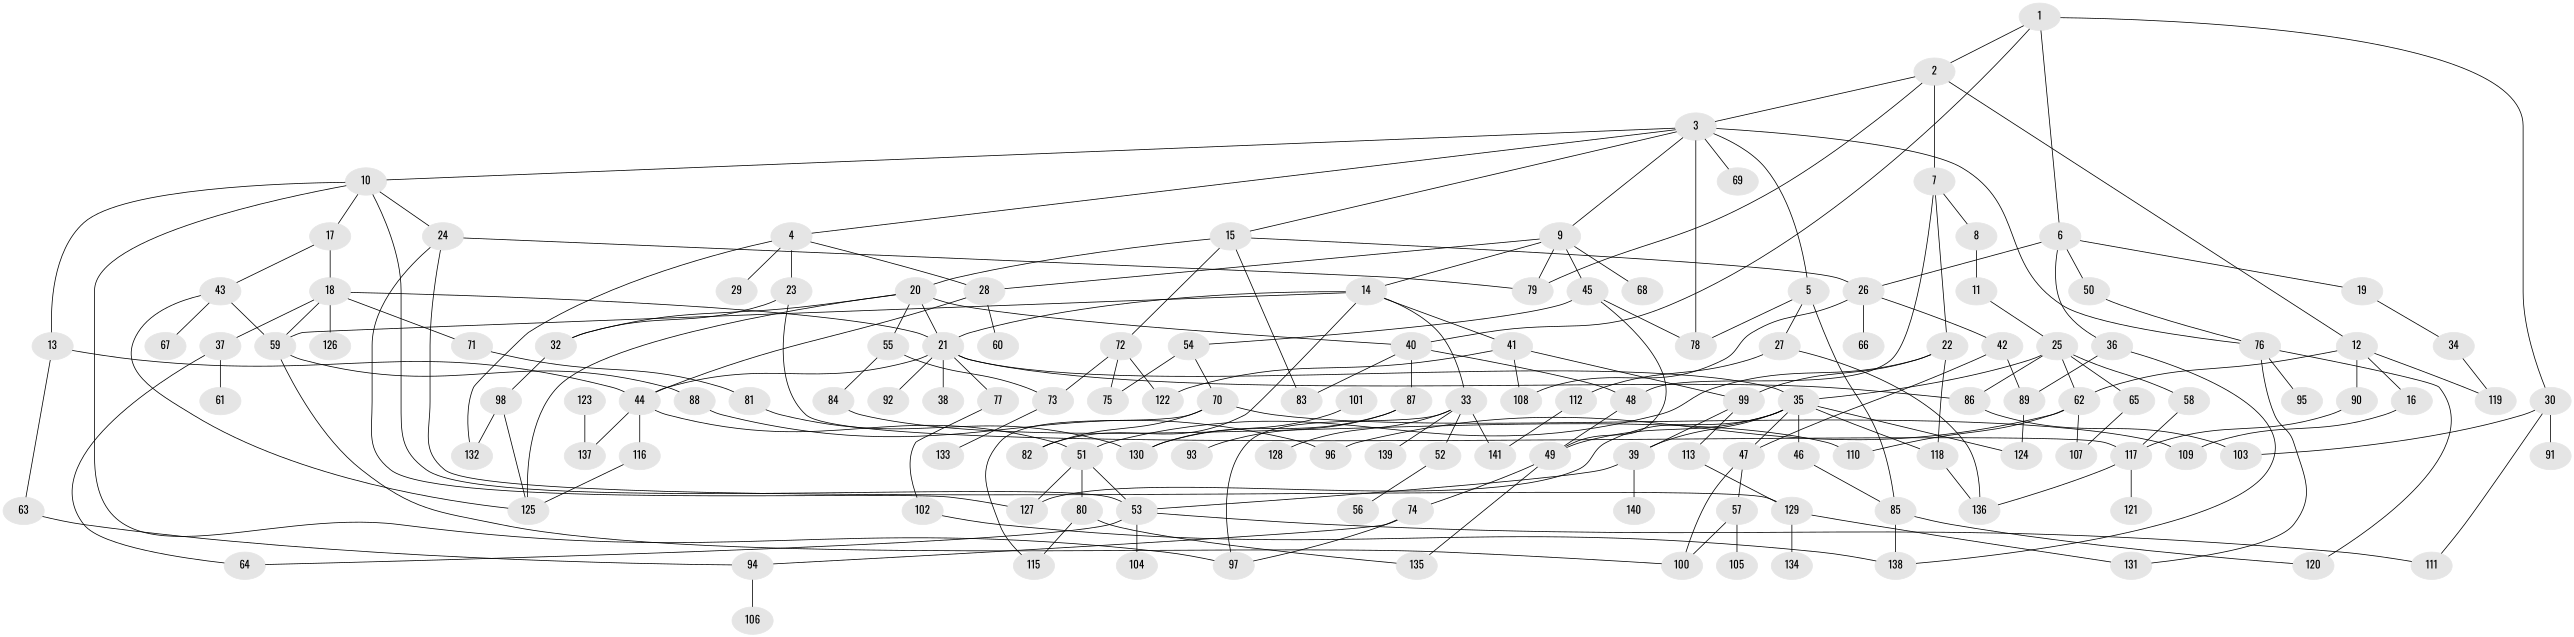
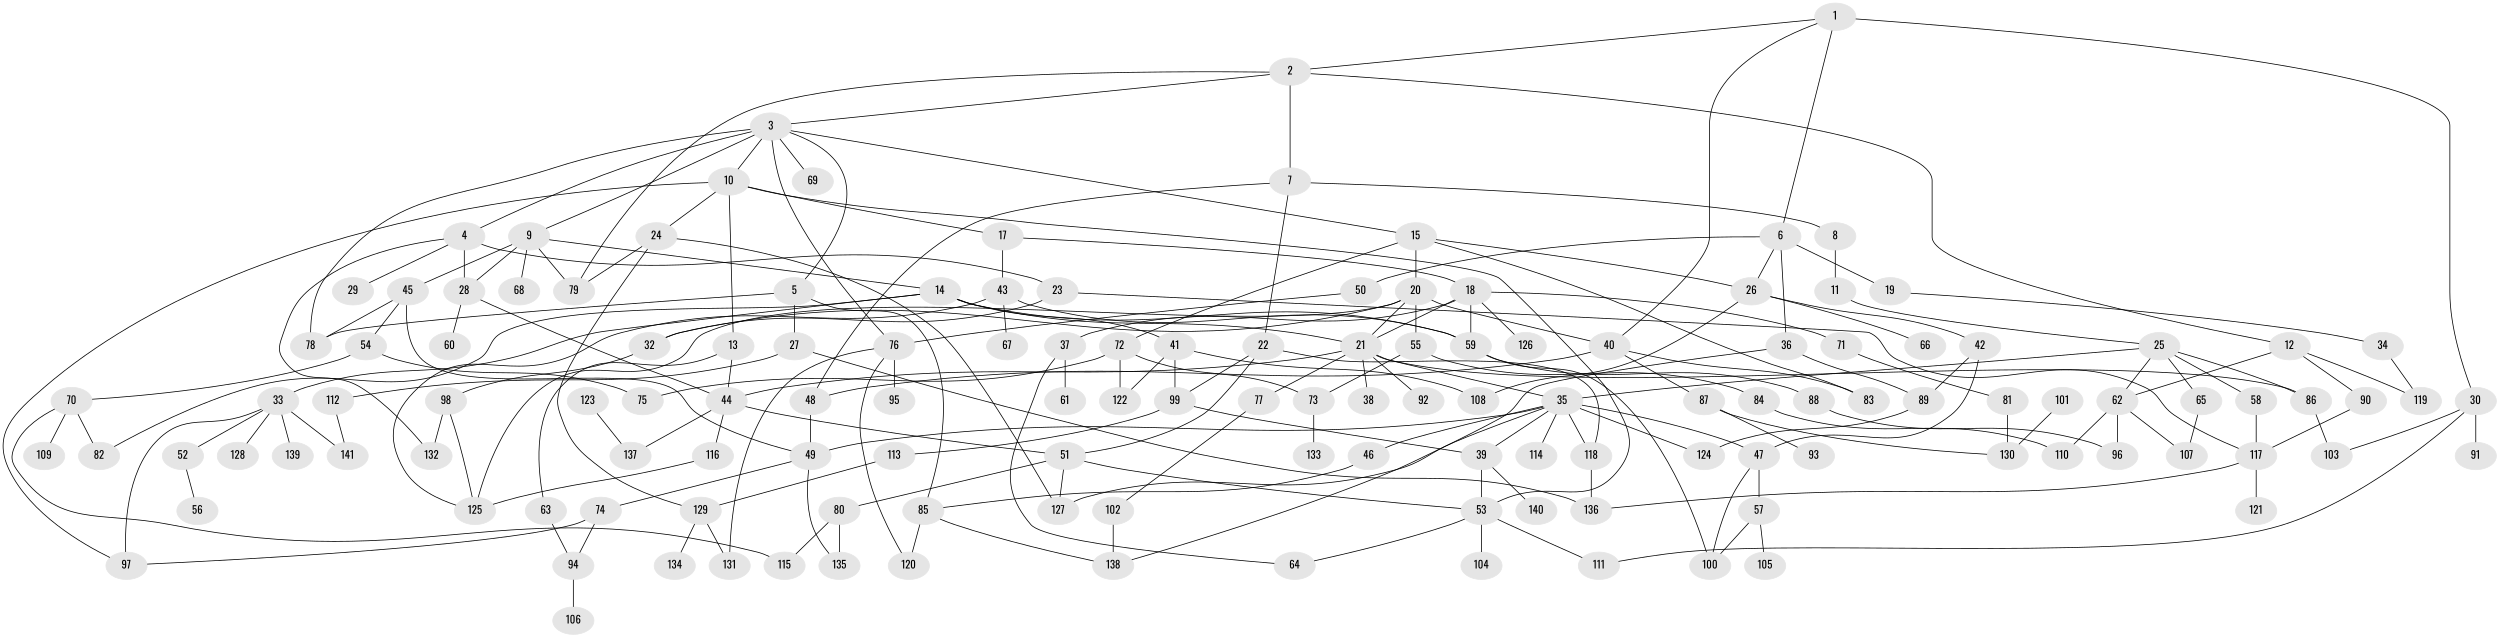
(2412, 401) -> none
none -> (1536, 456)
